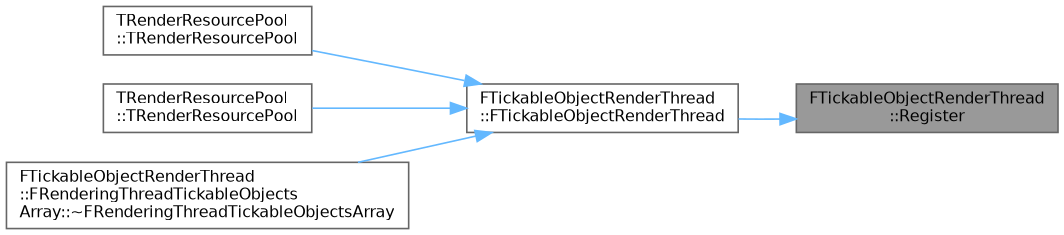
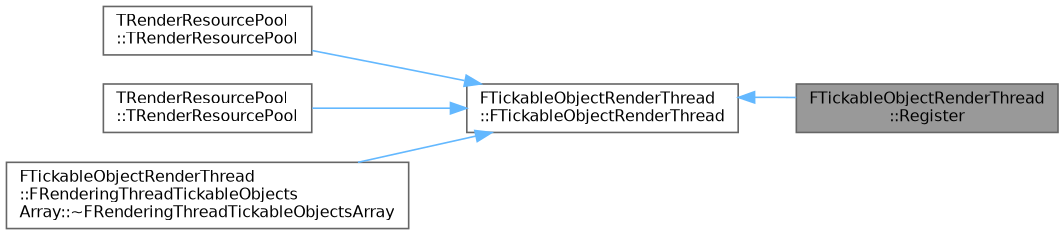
(759, 119) -> (775, 97)
